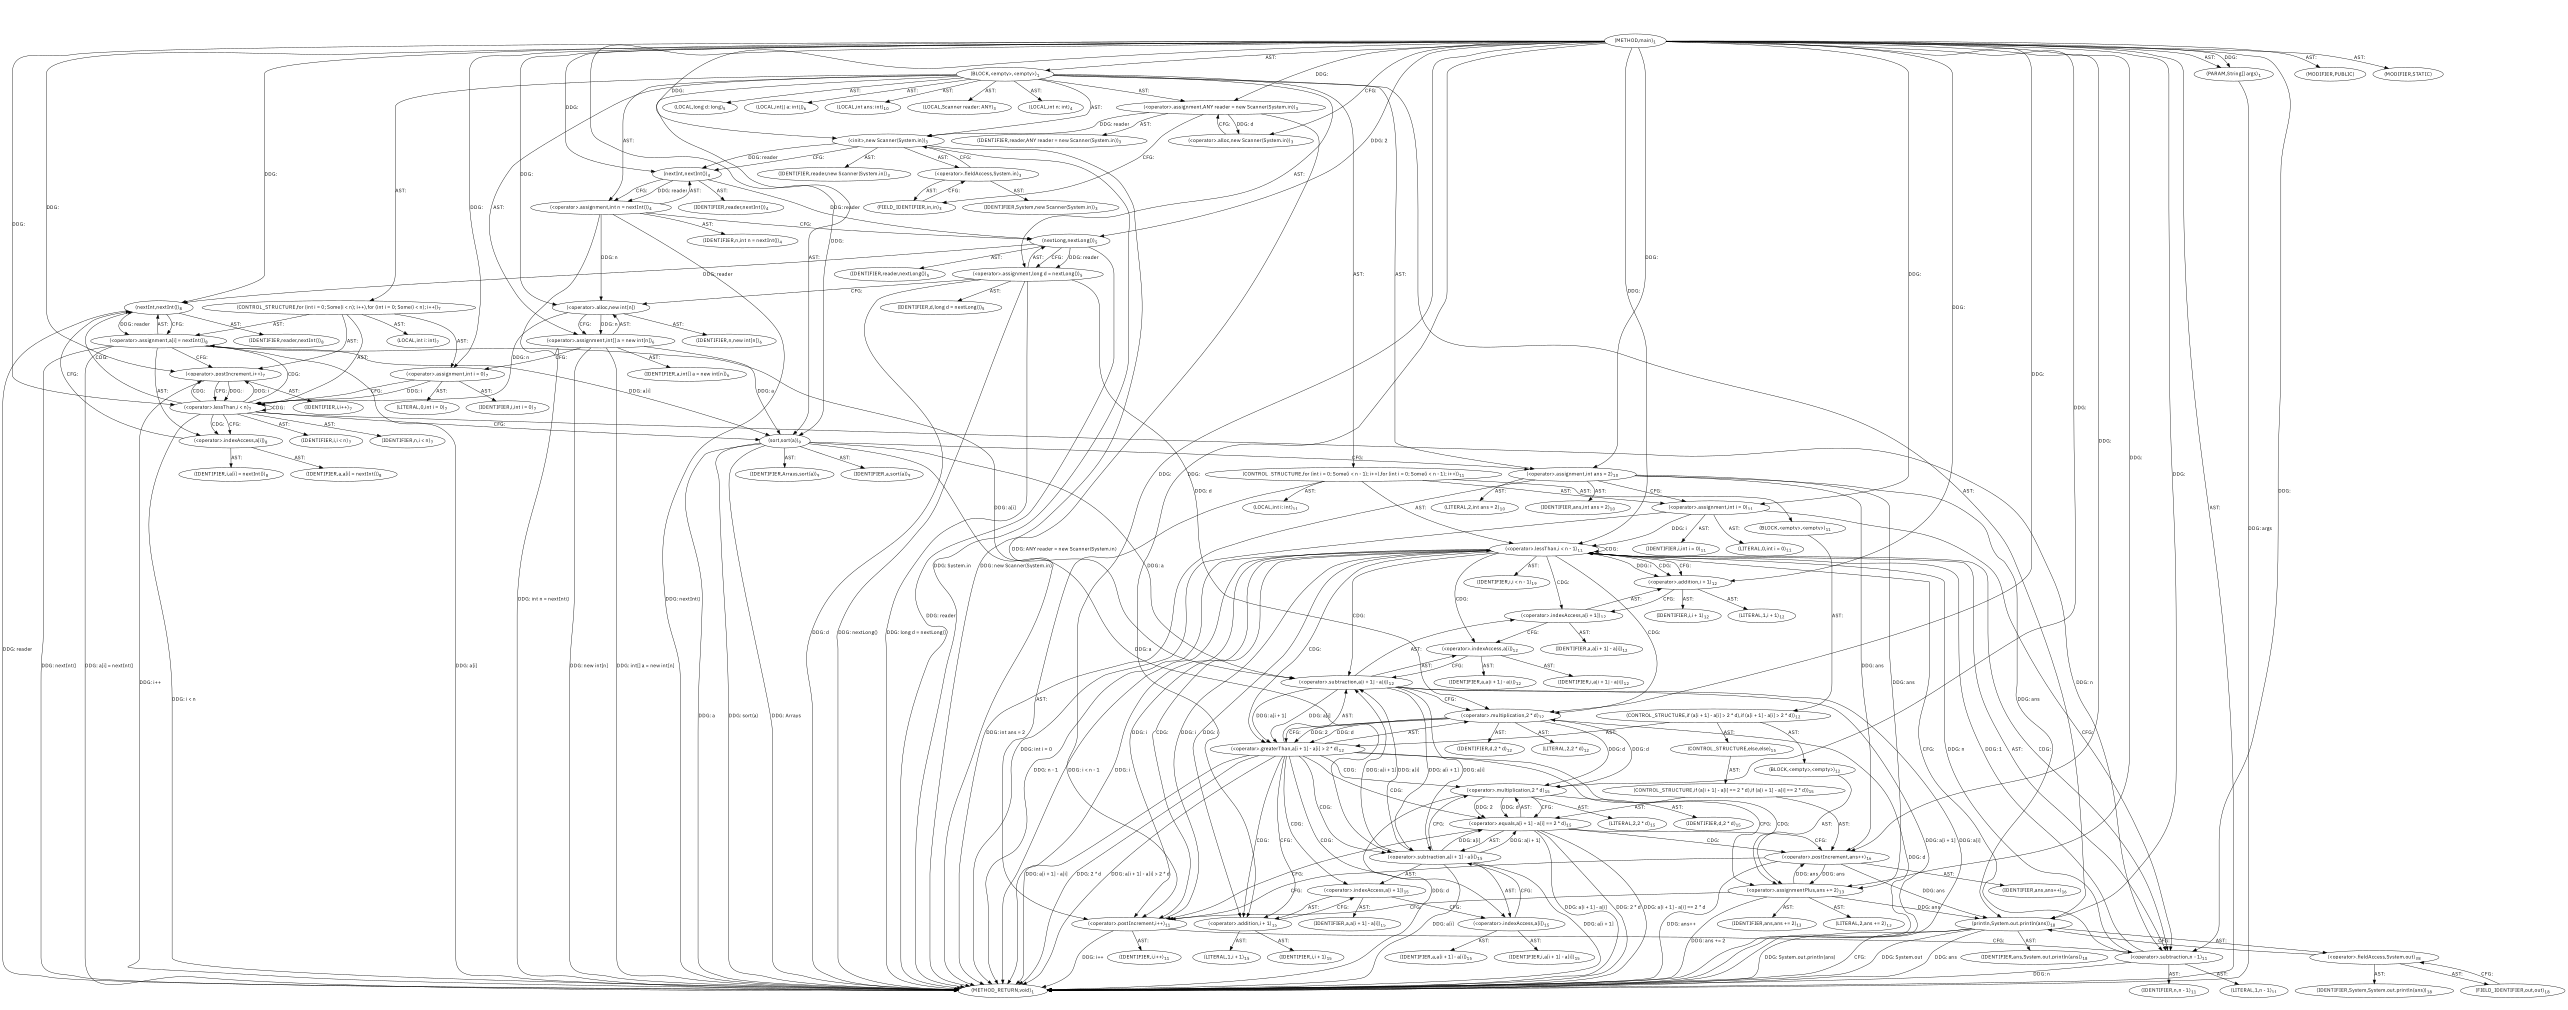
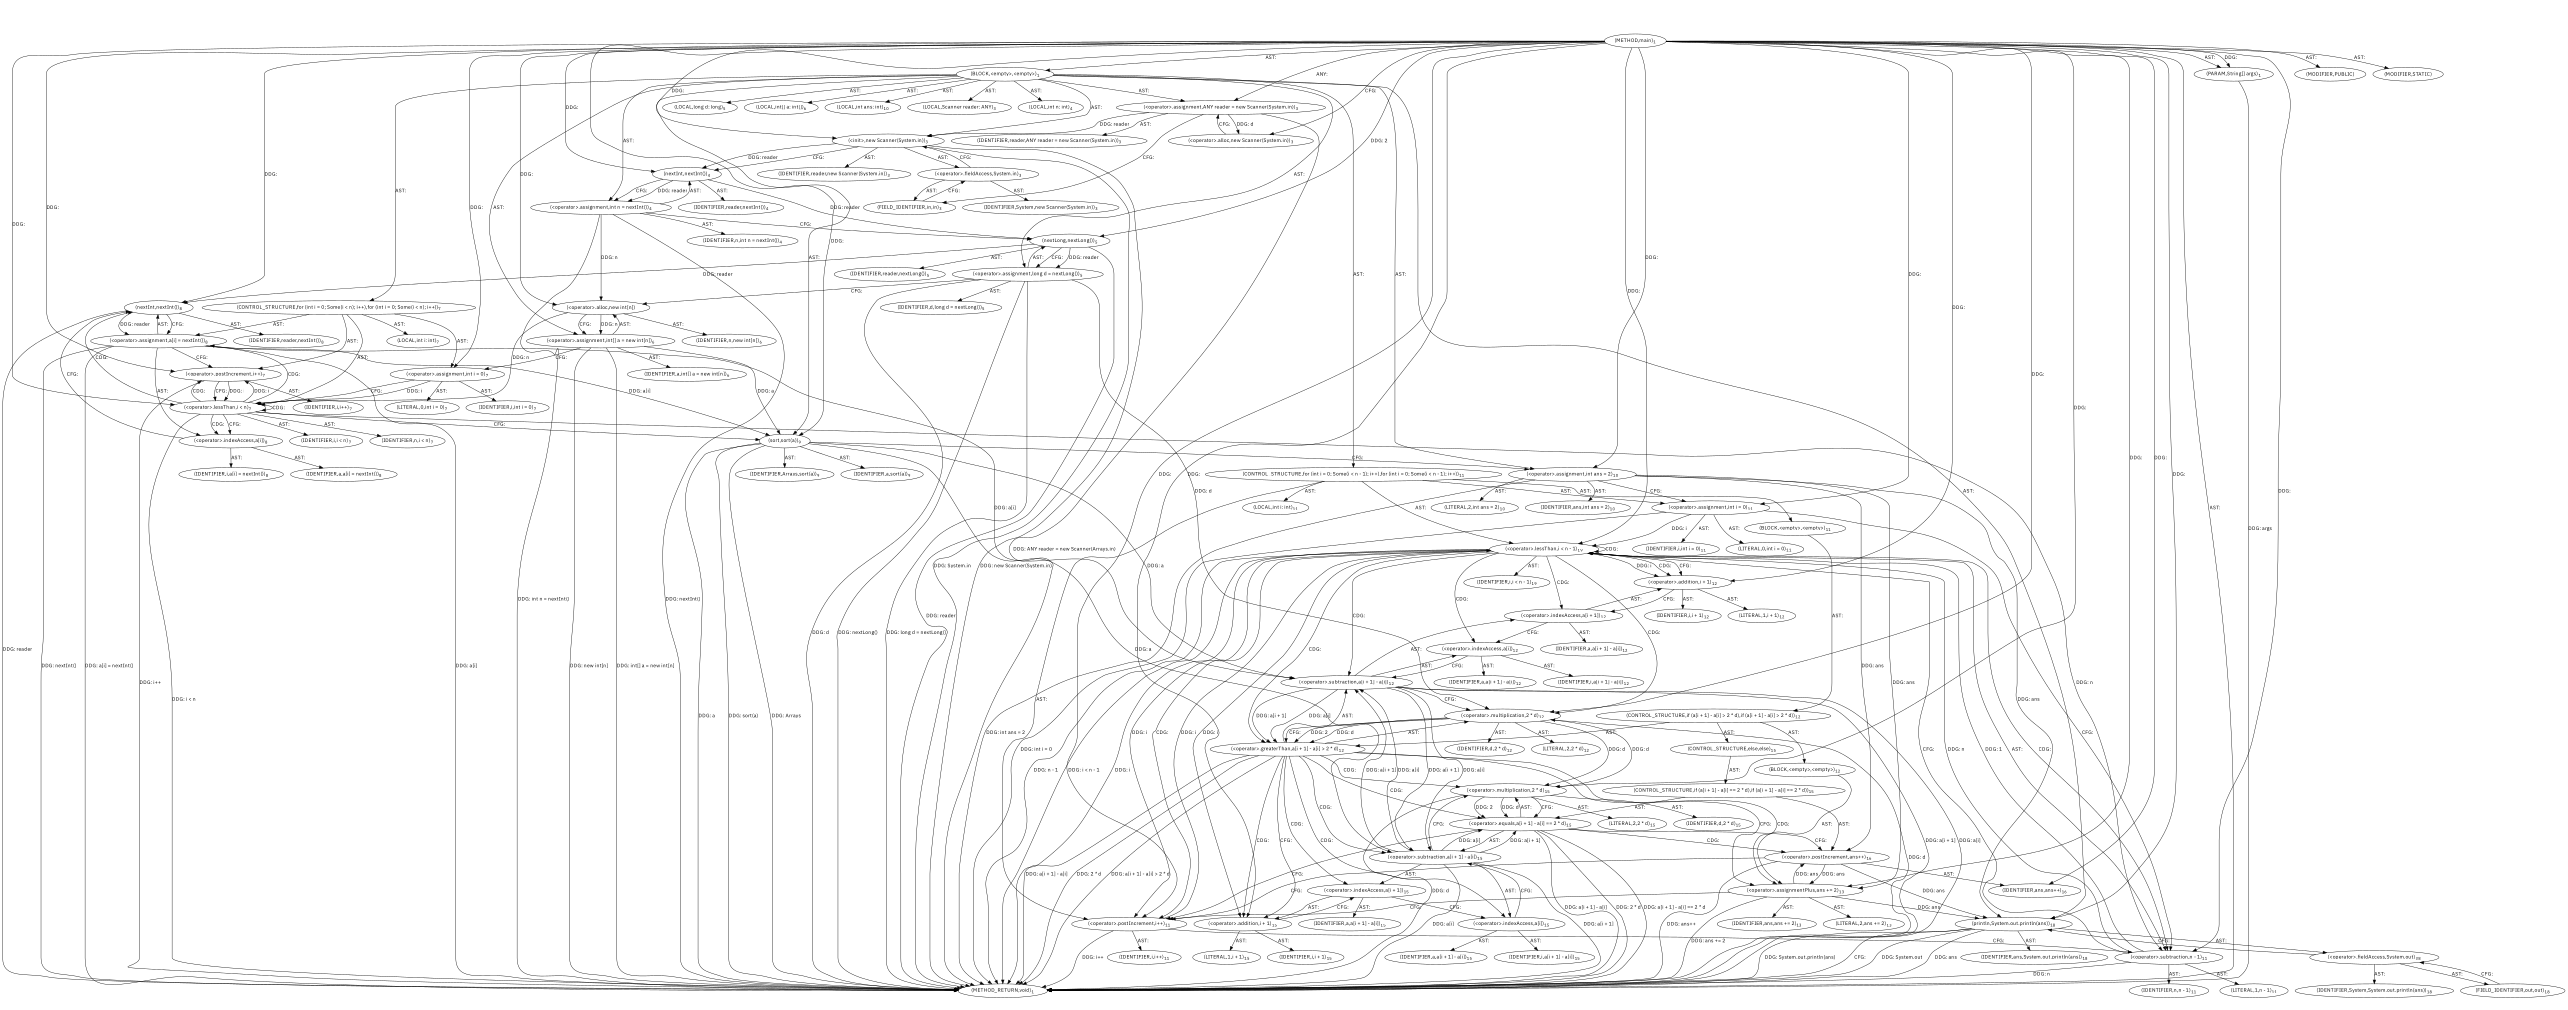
(1323, 74) -> (1323, 74)
(2099, 318) -> (2154, 252)
(1065, 549) -> (1065, 549)
(1580, 549) -> (1580, 549)
